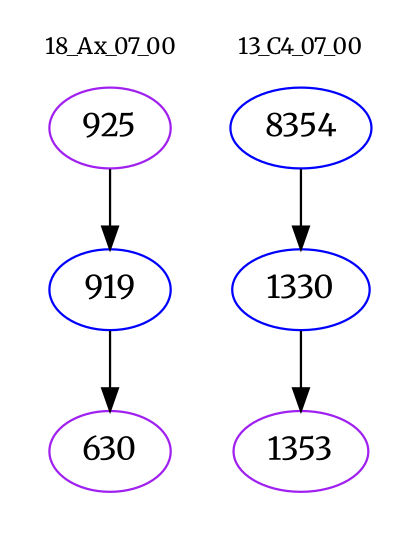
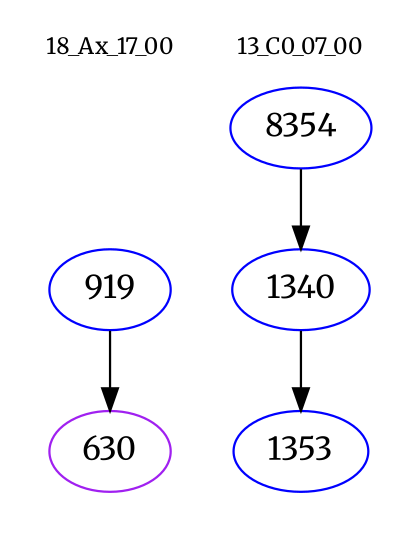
(111, 48) -> (111, 48)
(301, 48) -> (301, 48)
(110, 128) -> none
(301, 290) -> (301, 290)
(301, 451) -> (301, 451)
